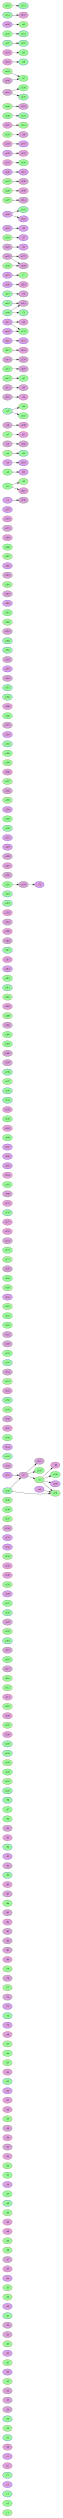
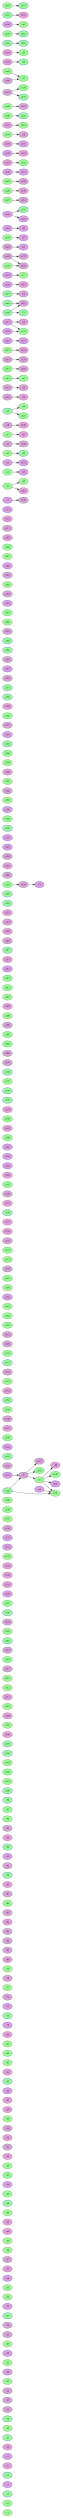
(7, 988) -> (7, 988)
(7, 1585) -> (7, 1585)
